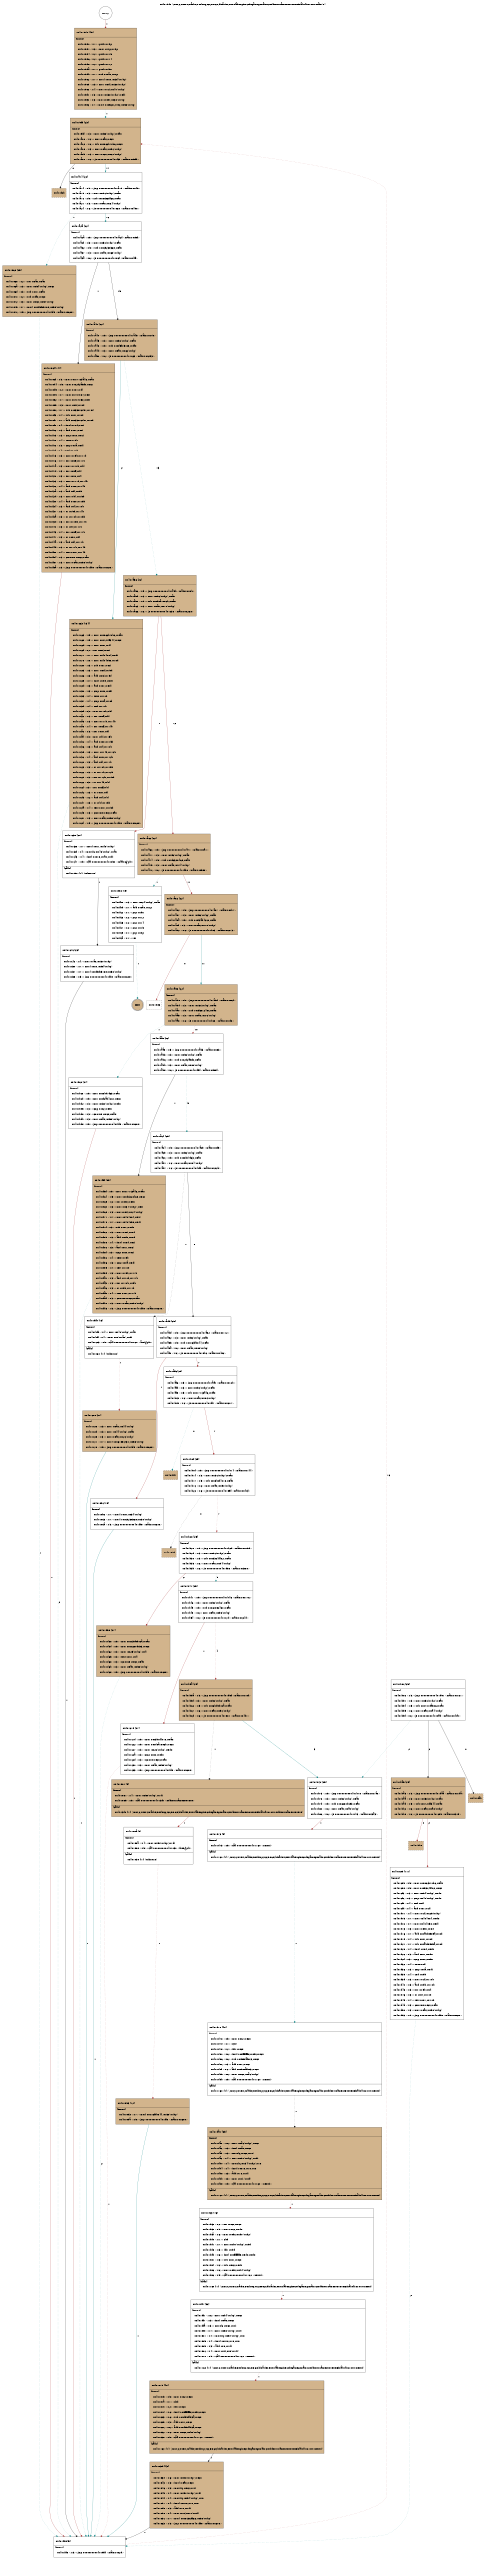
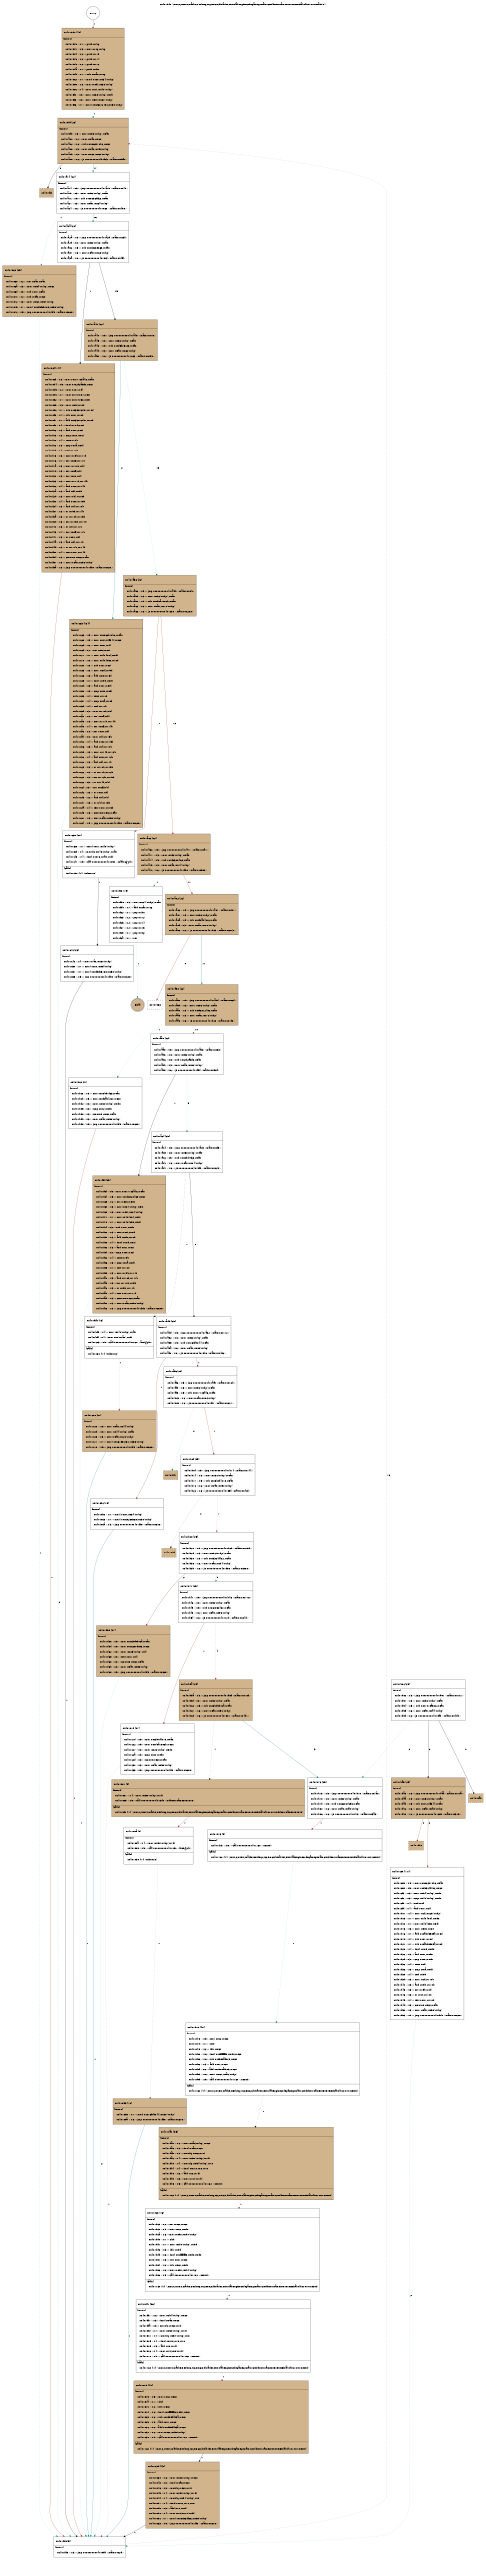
(138, 1005) -> (138, 1005)
